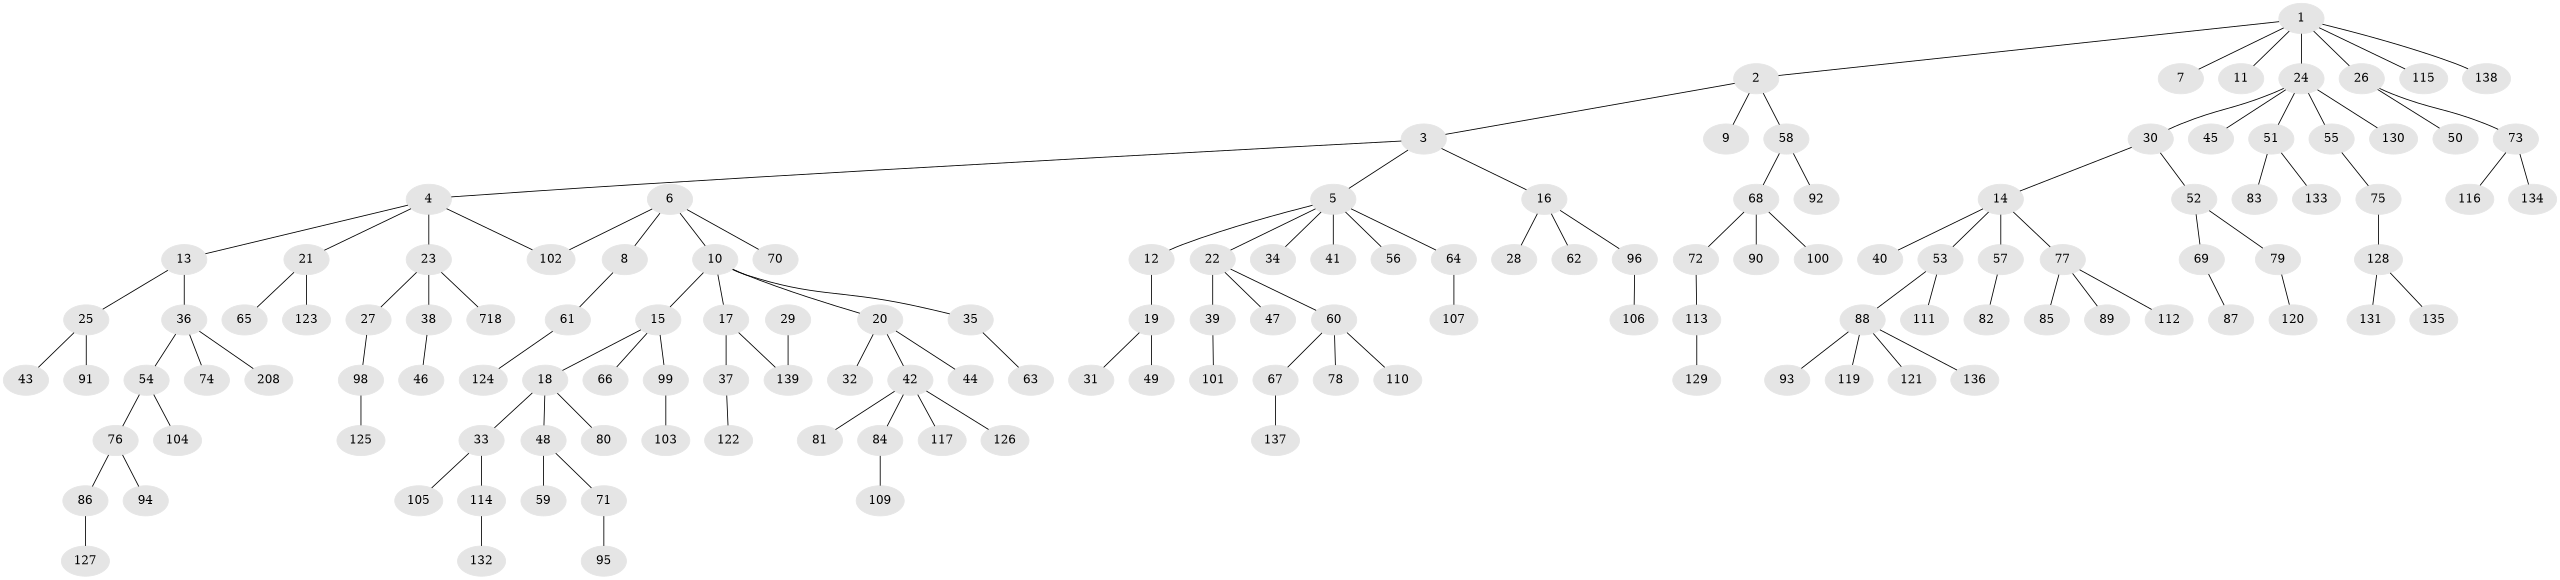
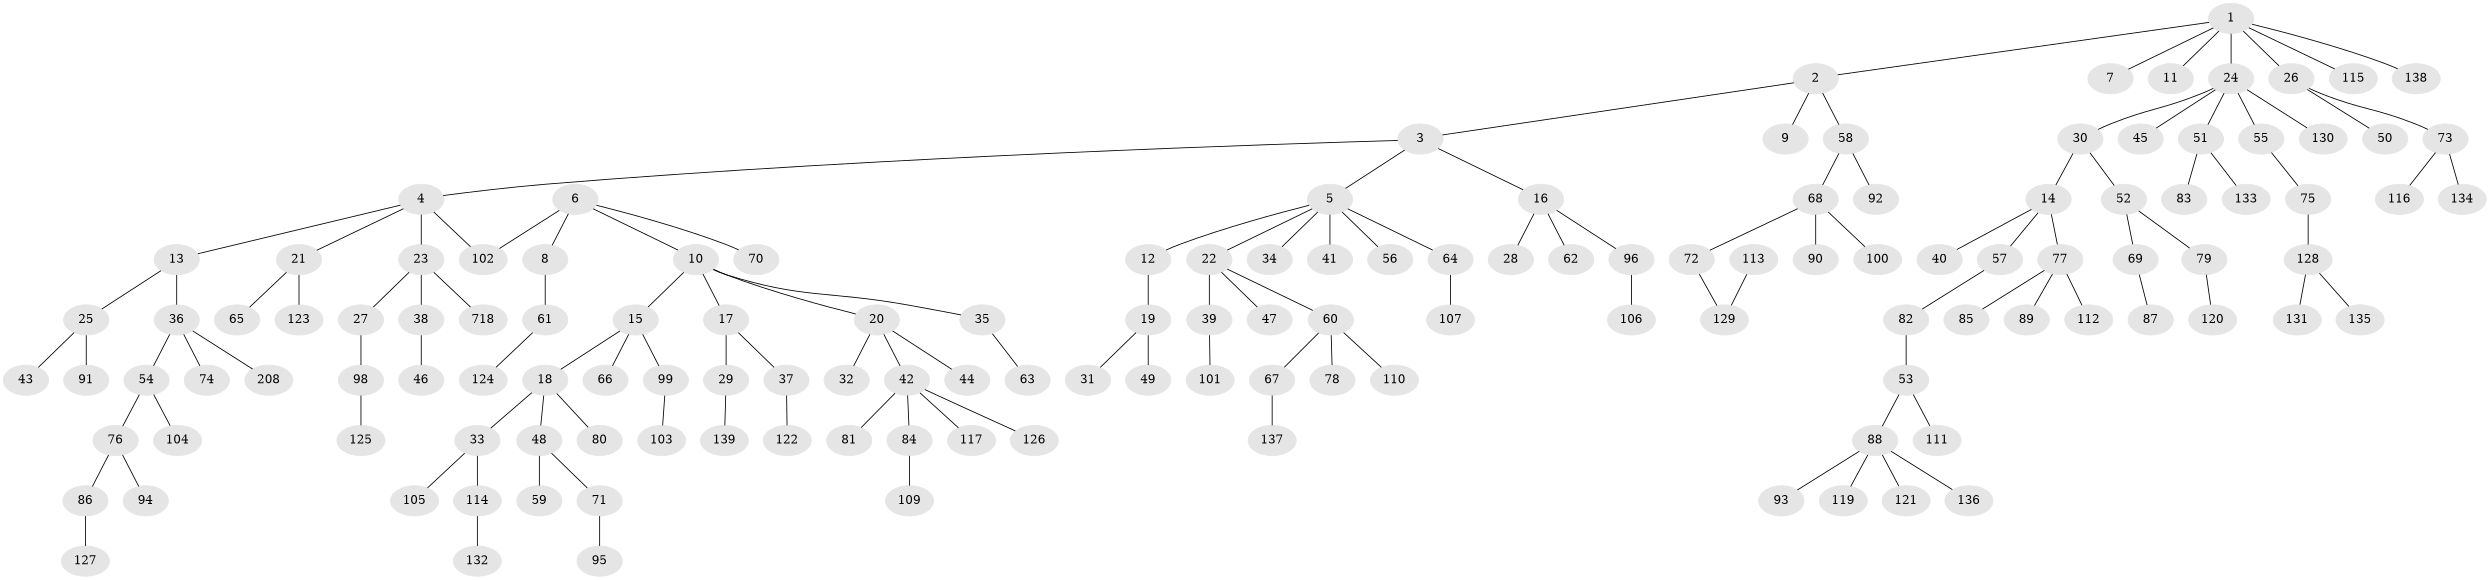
(1971, 229) -> (1906, 350)
(1696, 290) -> (1708, 290)
(757, 350) -> (726, 350)
